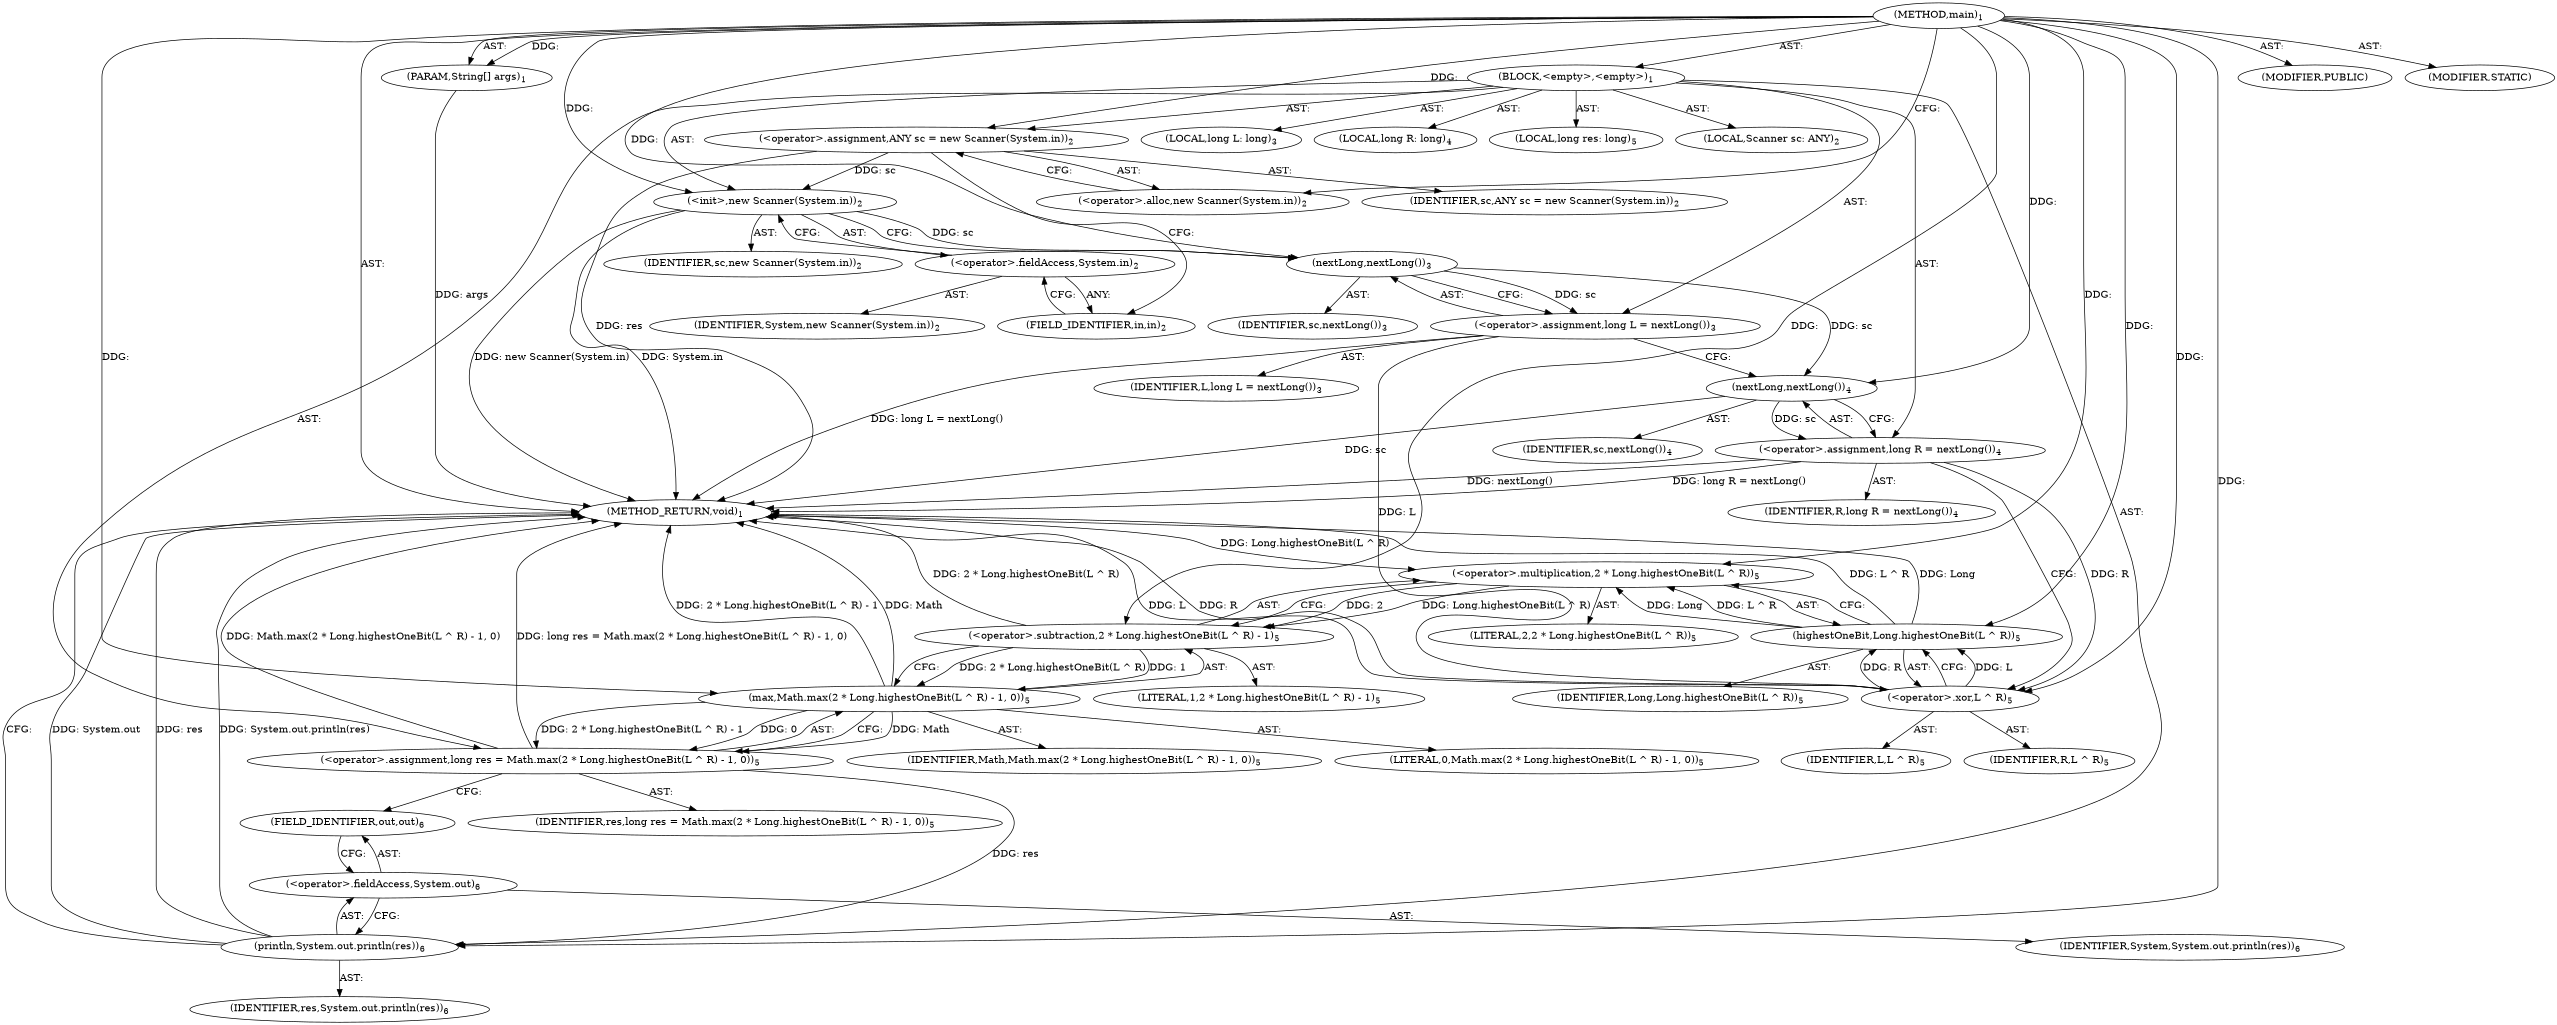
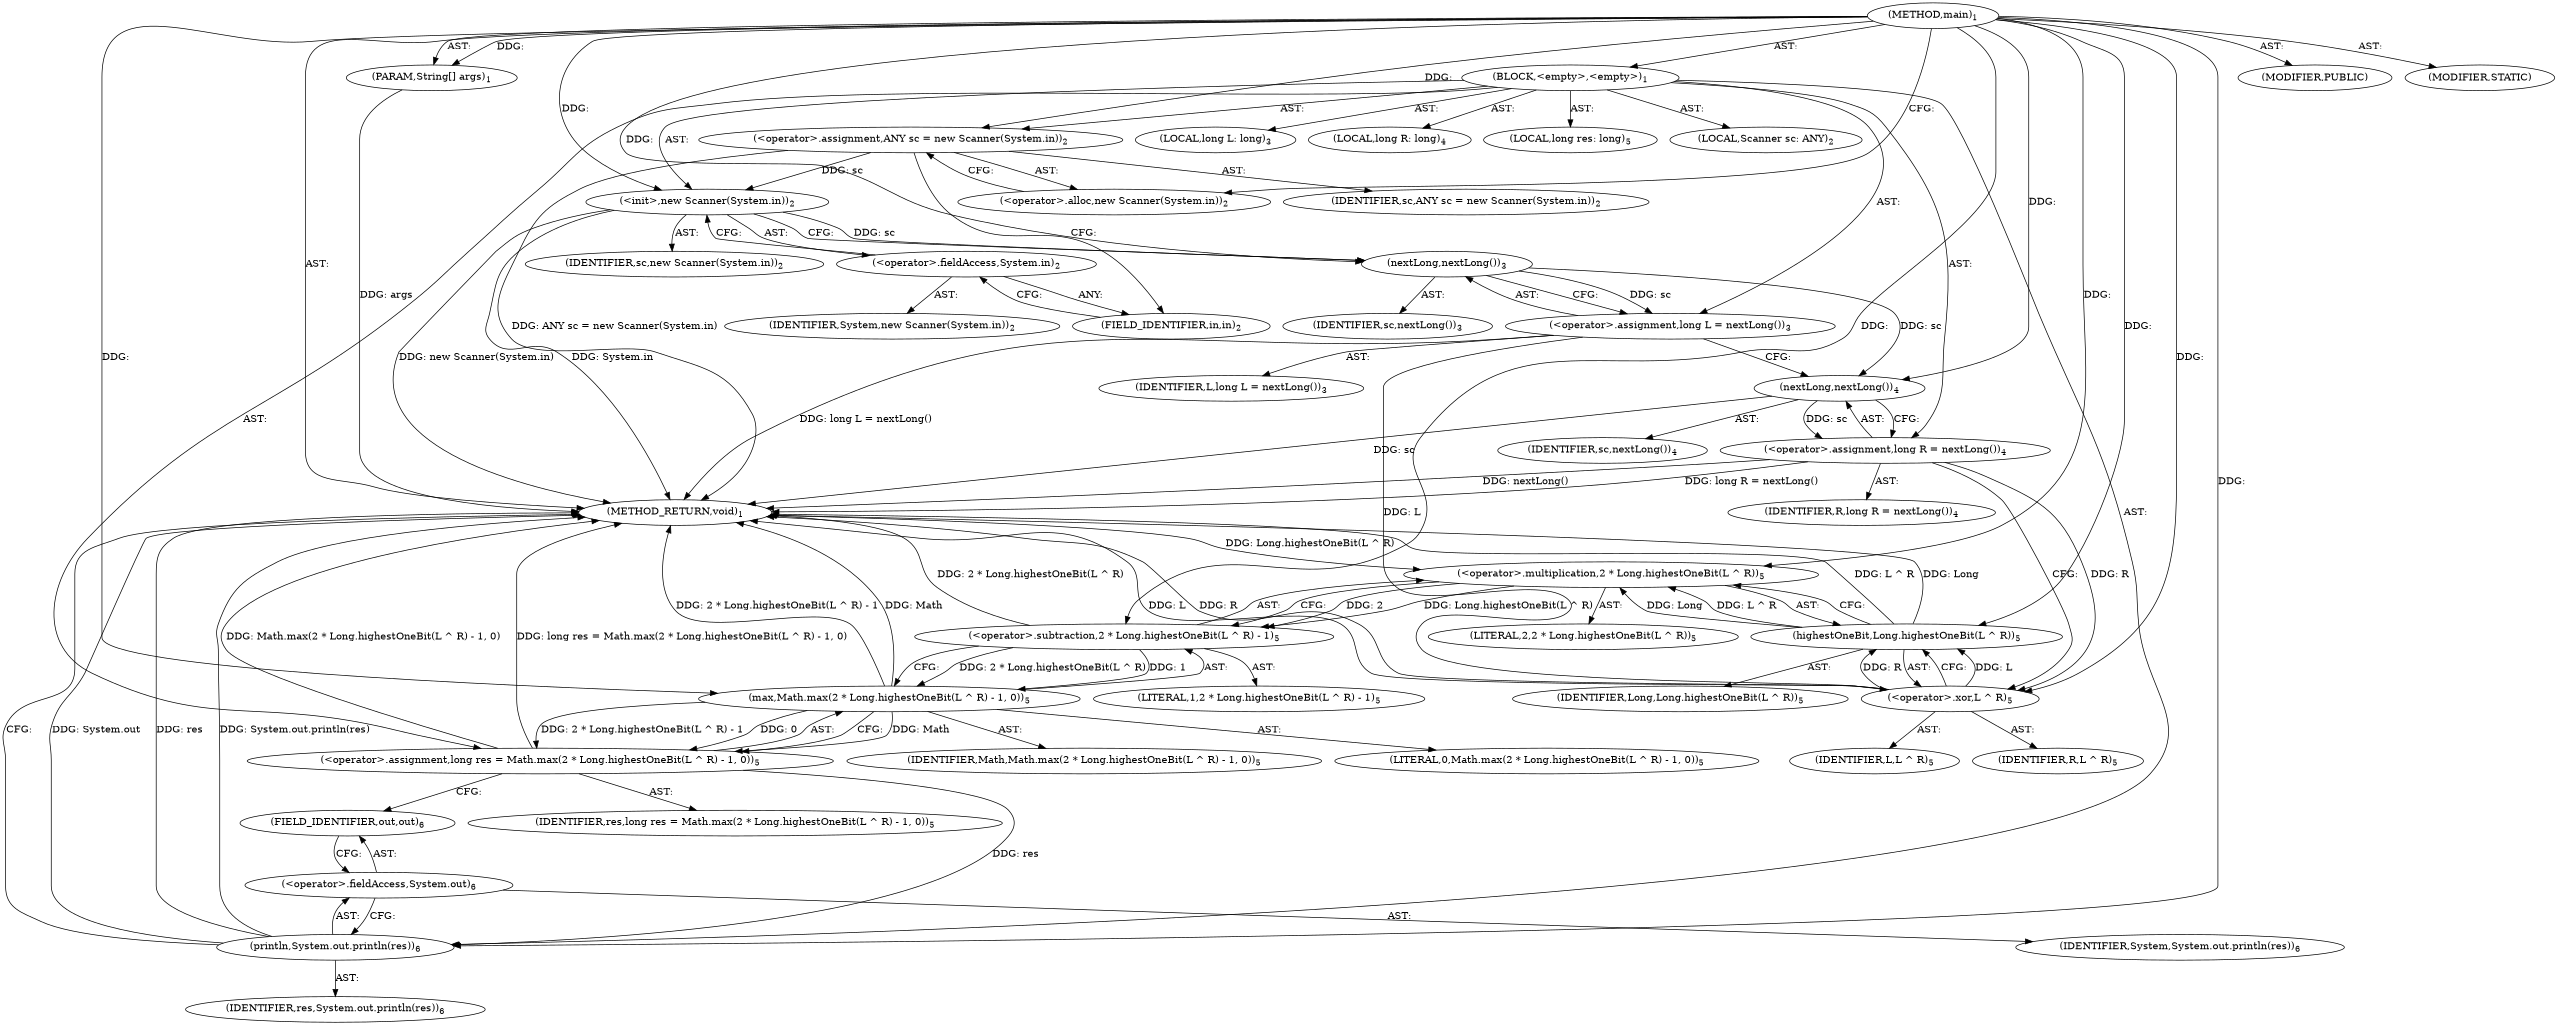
(620, 326) -> (615, 326)
